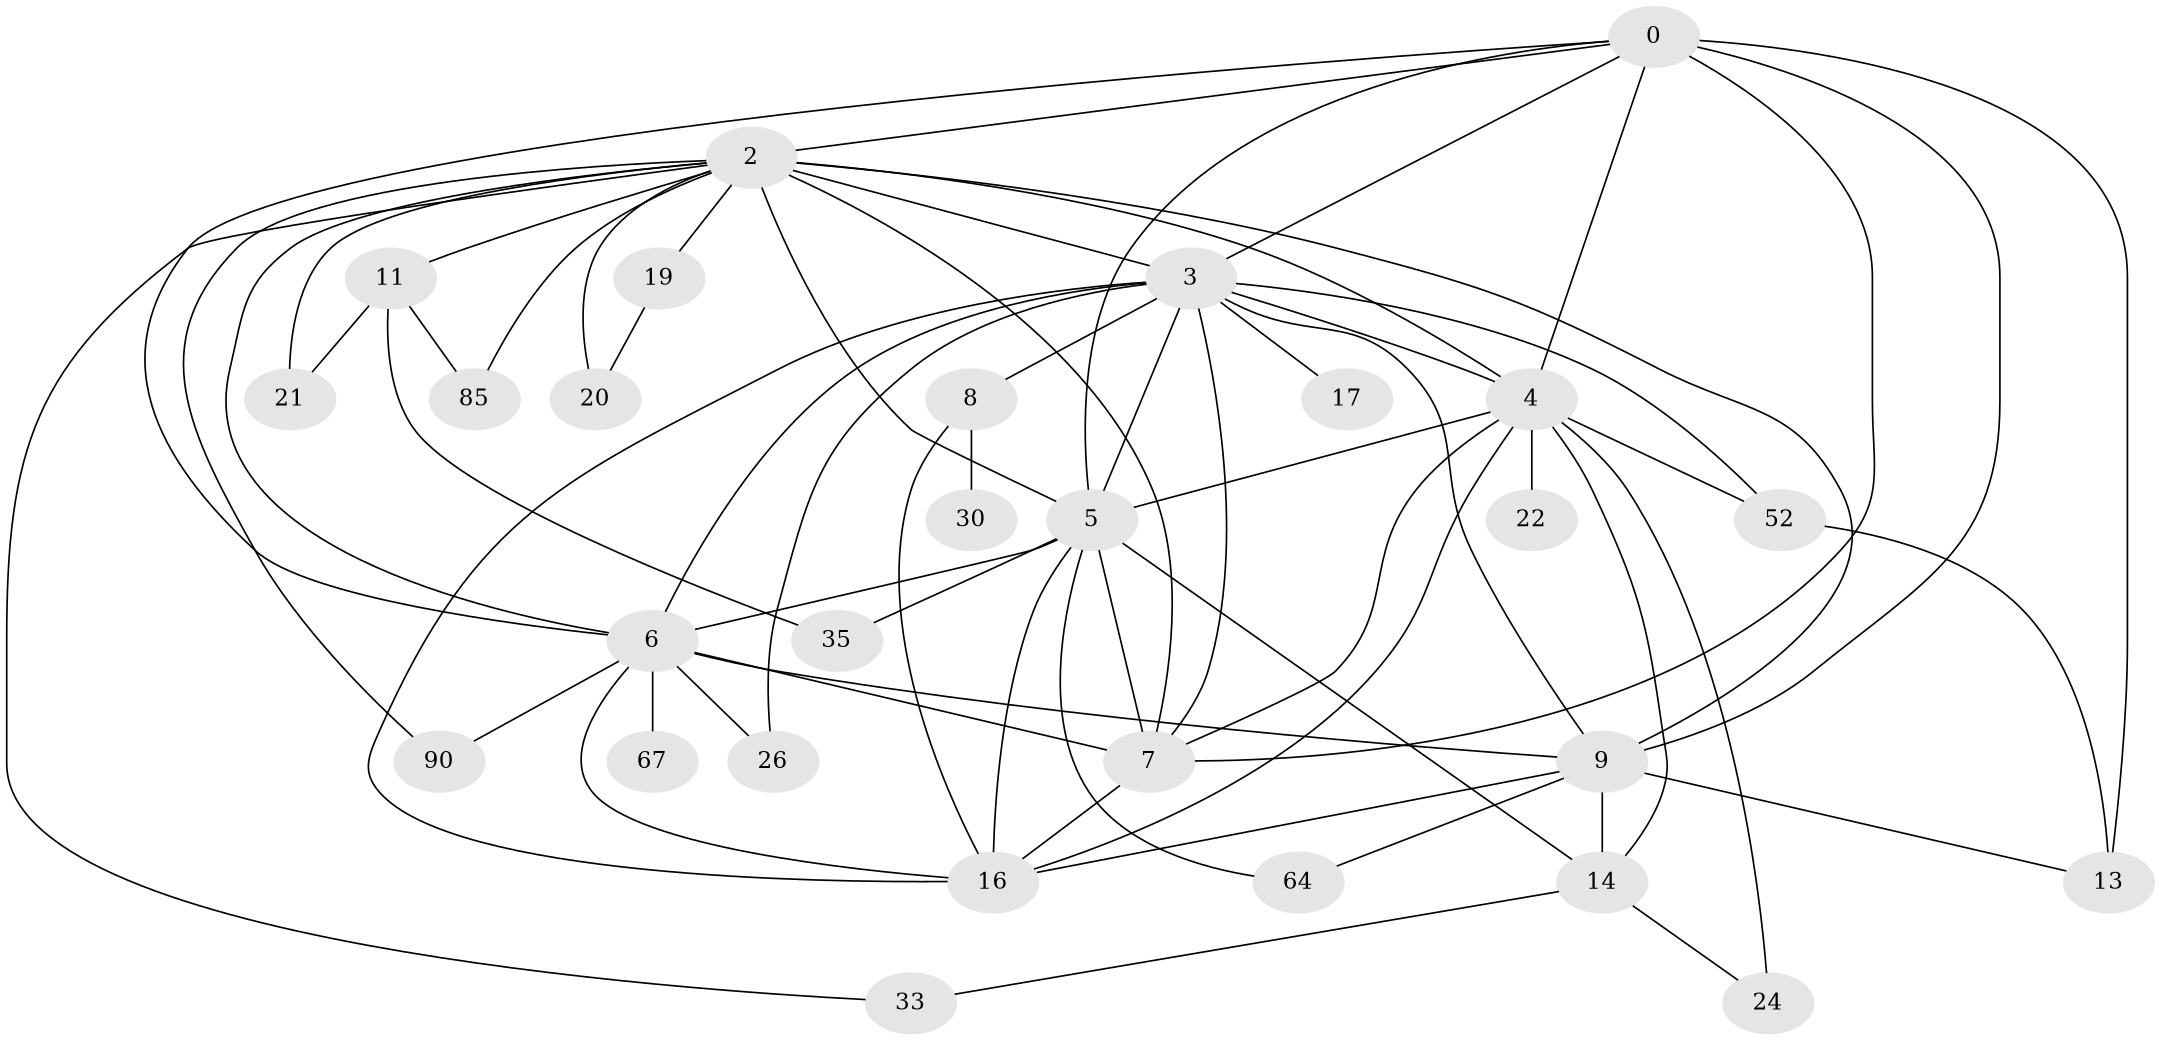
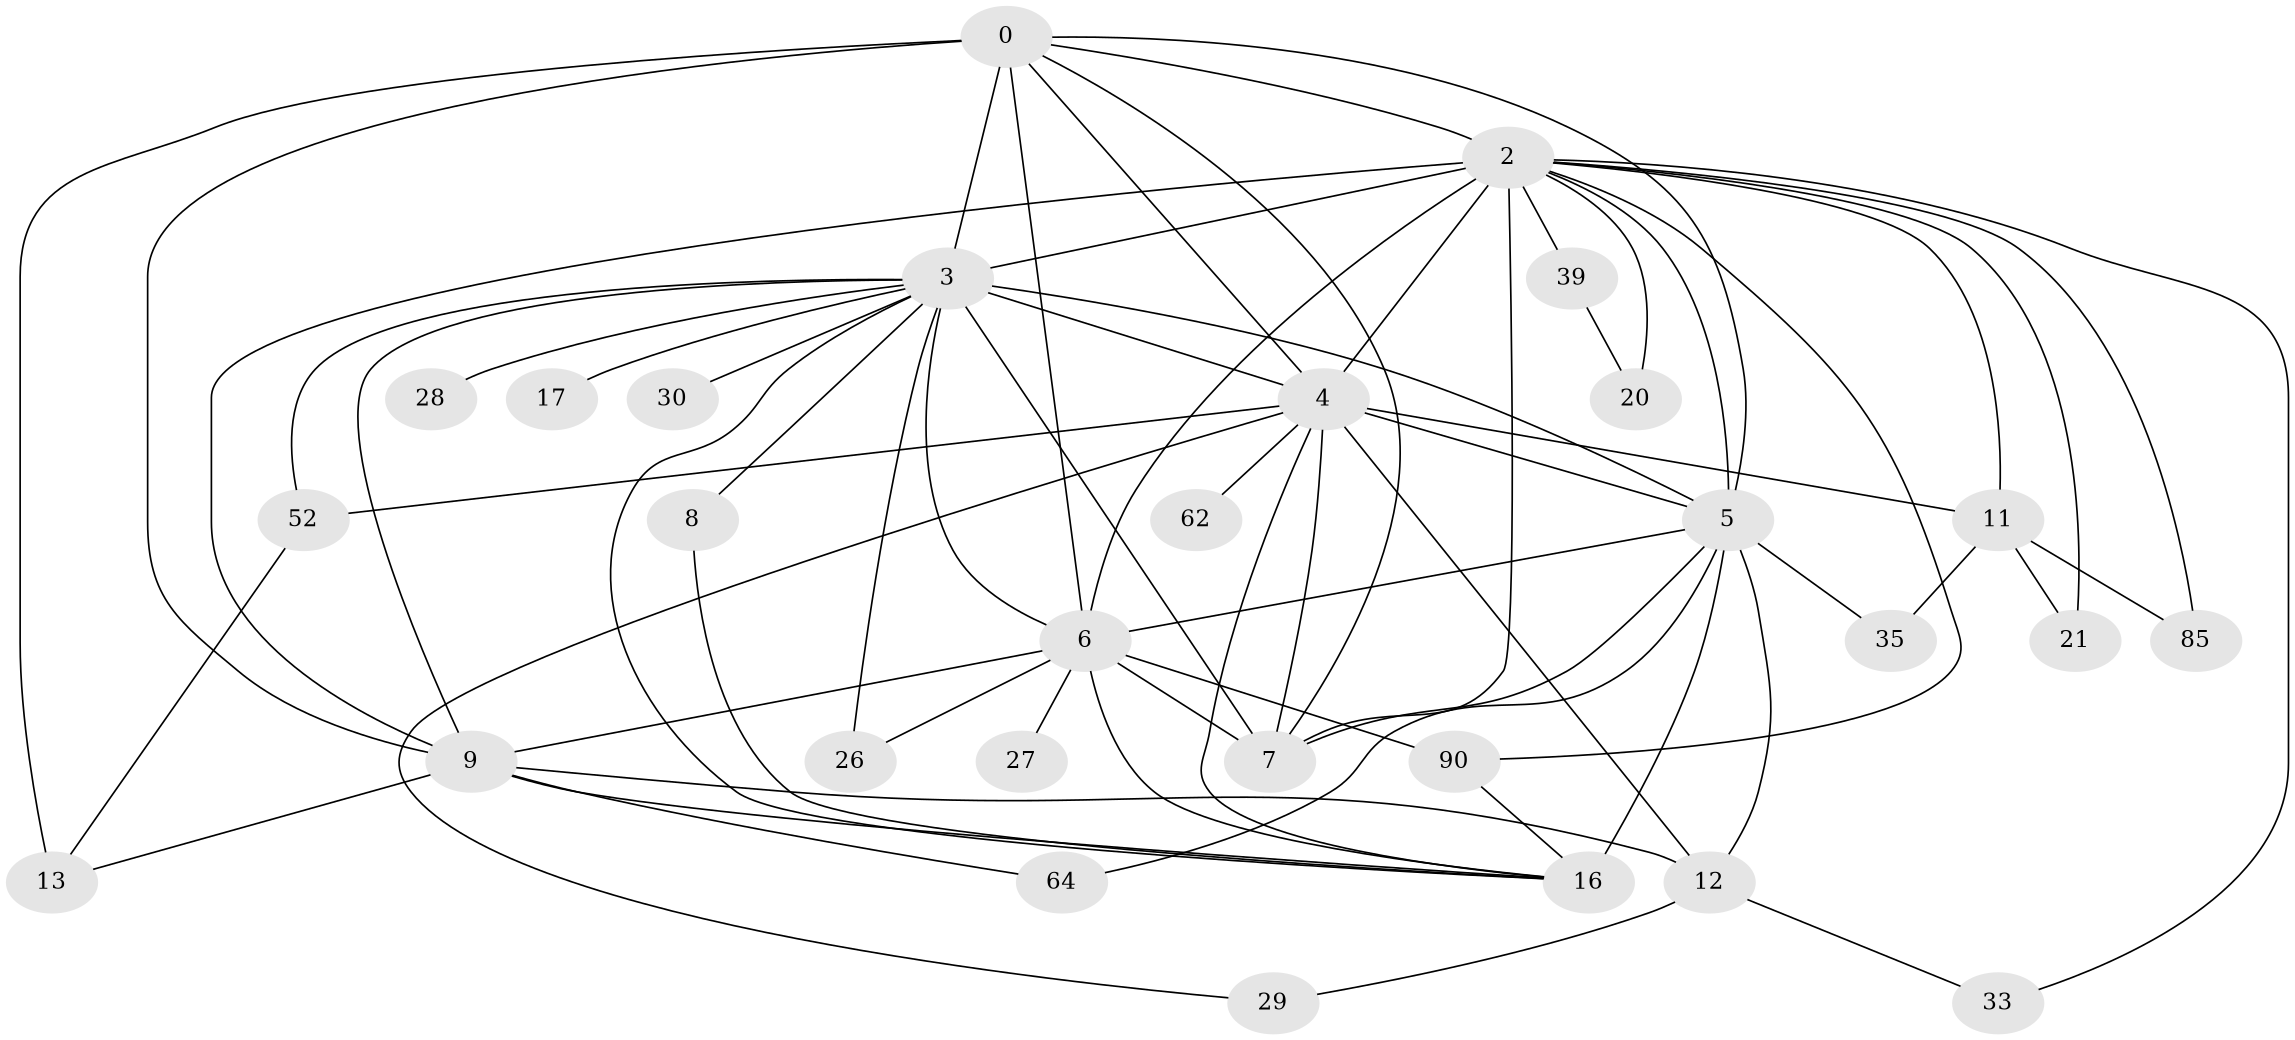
(659, 279) -> (1572, 279)
none -> (431, 399)
(971, 449) -> (811, 339)
none -> (1661, 460)
(1532, 520) -> (1196, 520)
(653, 762) -> (1022, 762)
(1071, 822) -> (1508, 810)
(1602, 883) -> (1710, 883)
(1768, 1003) -> (1273, 1003)
